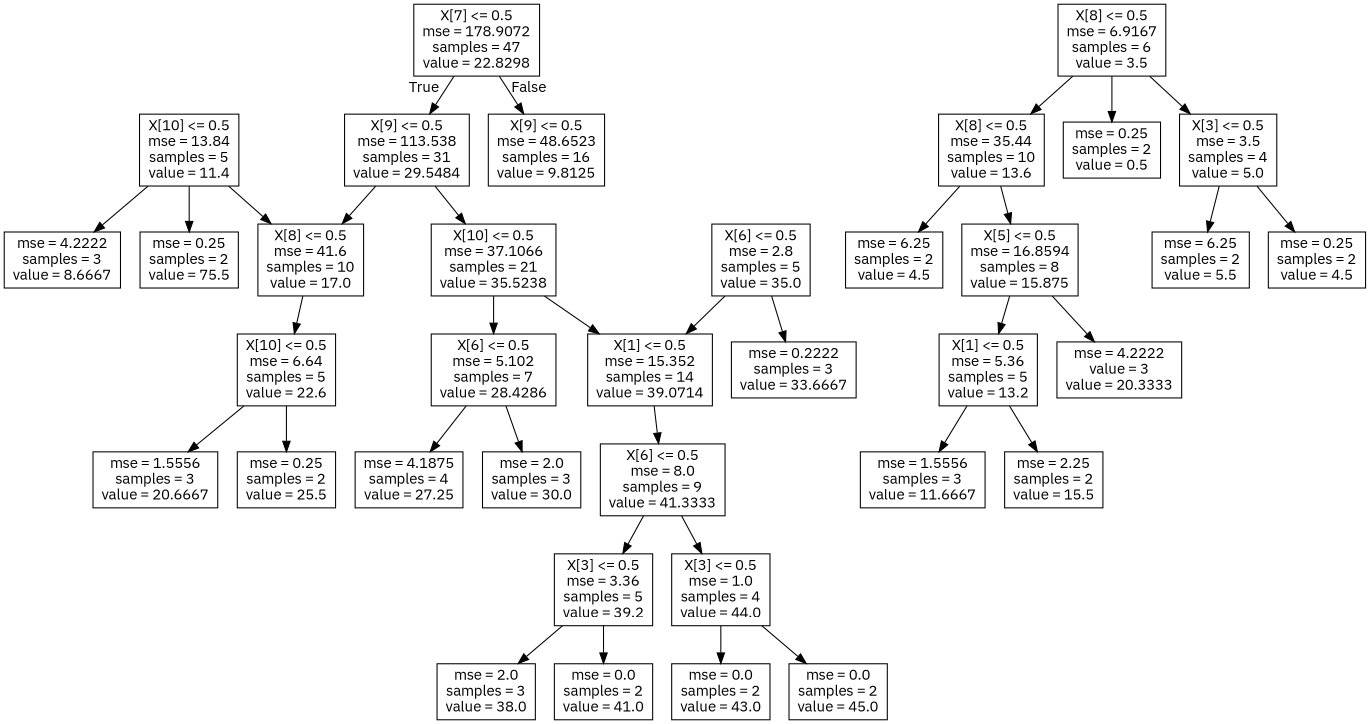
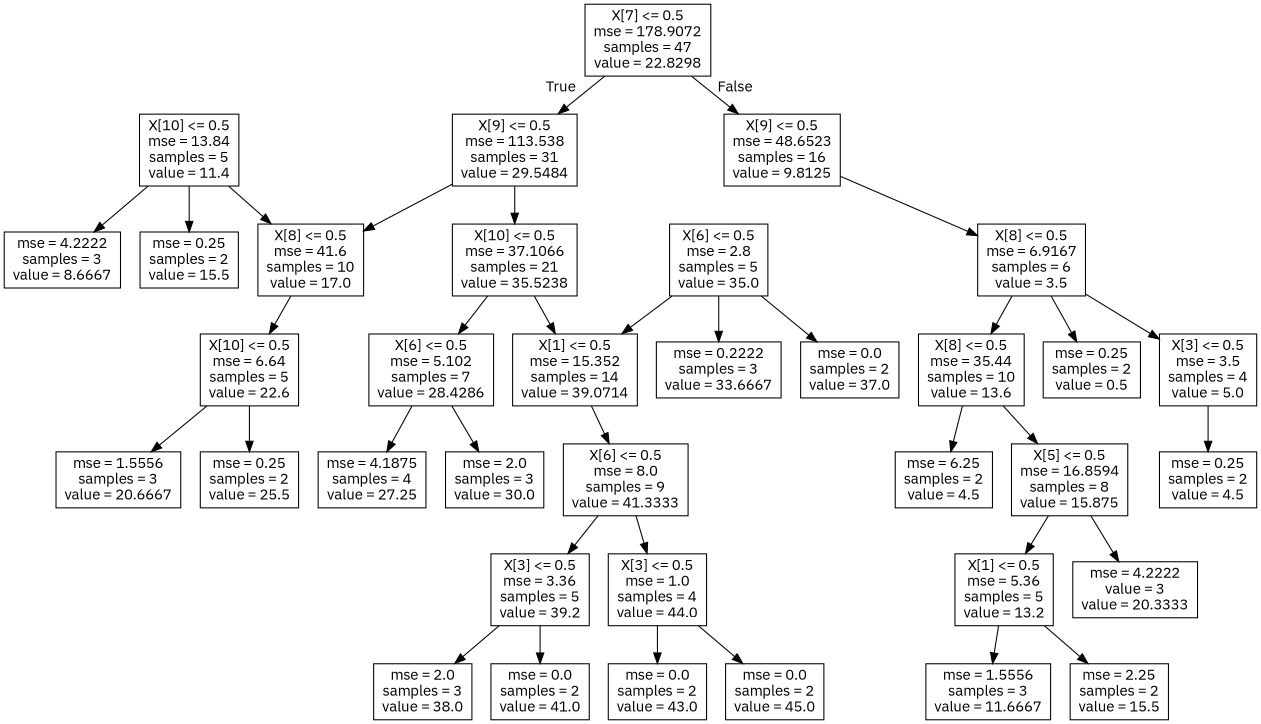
none -> (904, 204)
(189, 260) -> (189, 260)
(1201, 260) -> none
none -> (850, 370)
